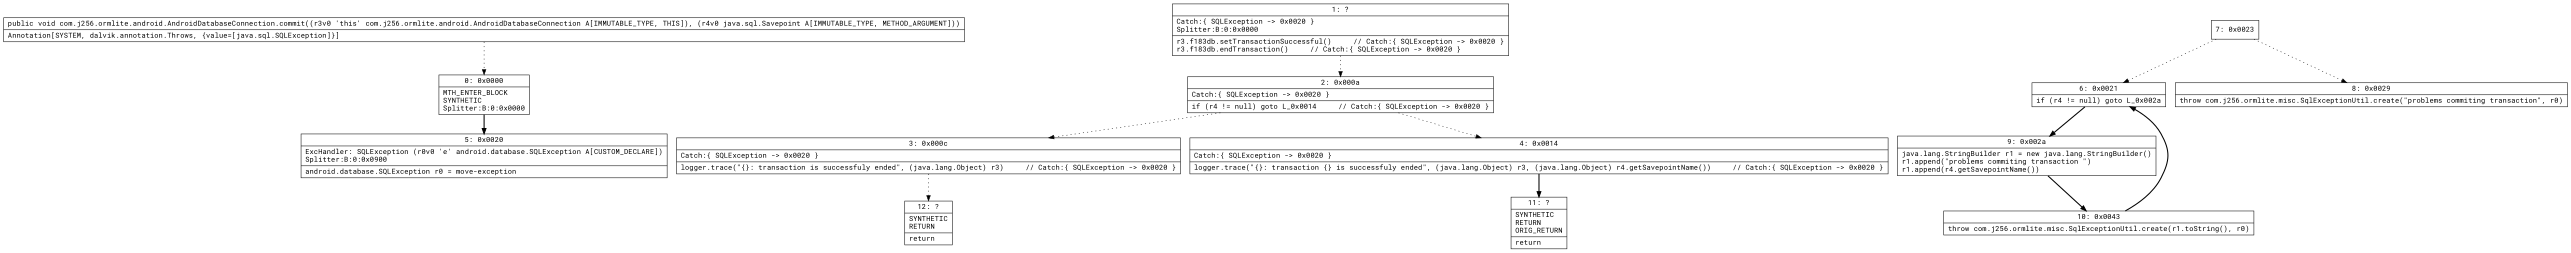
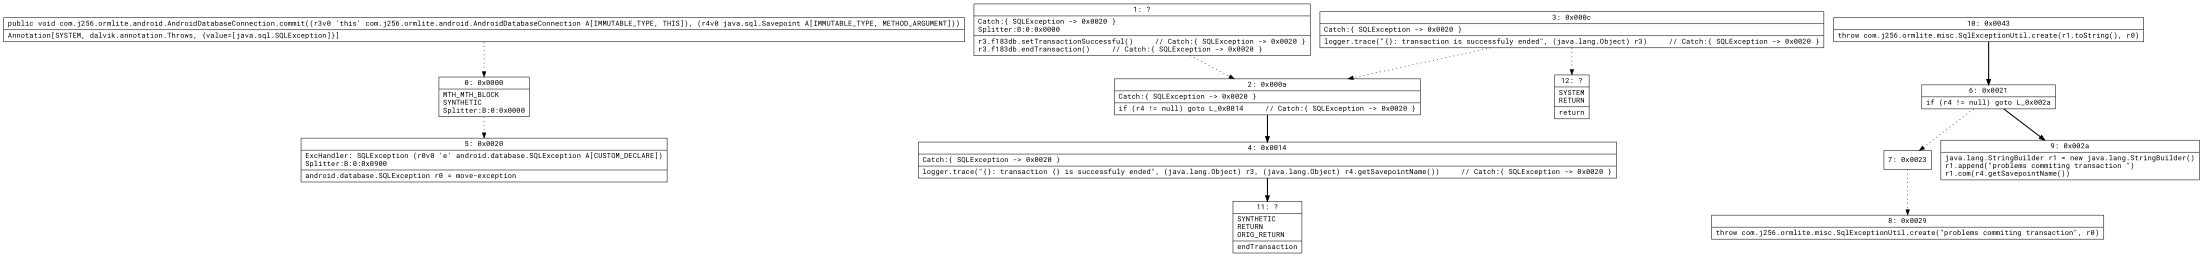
(2172, 60) -> (1949, 128)
(475, 93) -> (471, 95)
(484, 122) -> (484, 125)
(1137, 125) -> (1422, 63)
(1437, 125) -> (1267, 126)
(1971, 169) -> (2008, 174)
(2065, 192) -> none
(929, 219) -> (1572, 93)
(1528, 243) -> (1267, 247)
